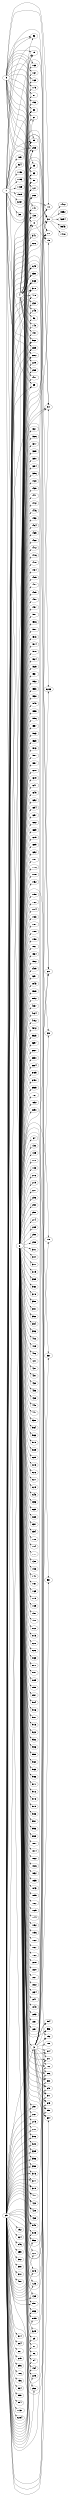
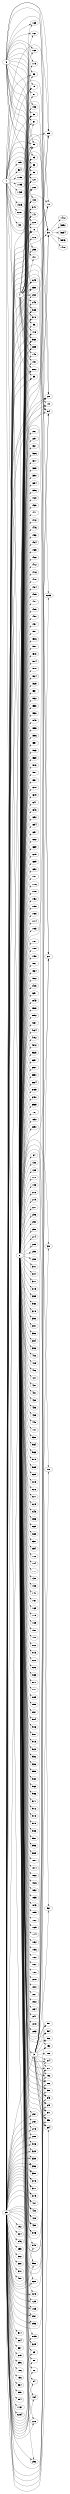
(25, 222) -> (43, 216)
